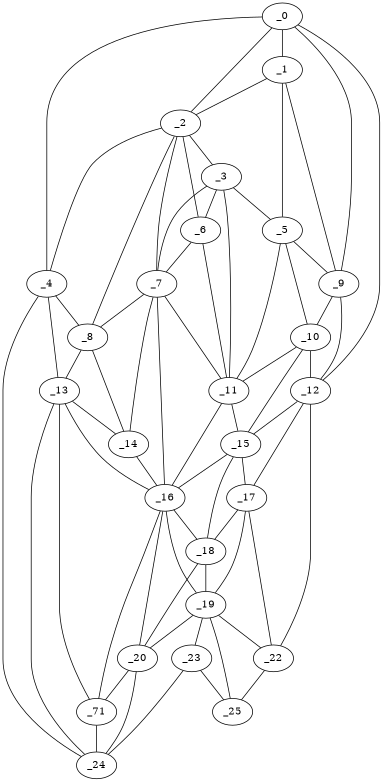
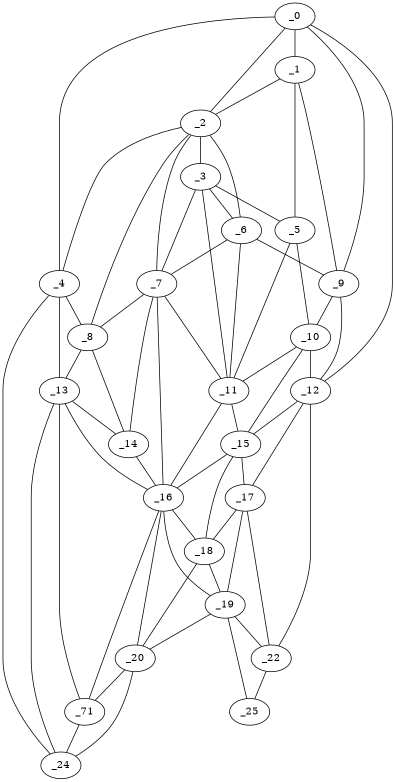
(311, 257) -> (290, 257)
(192, 658) -> none
